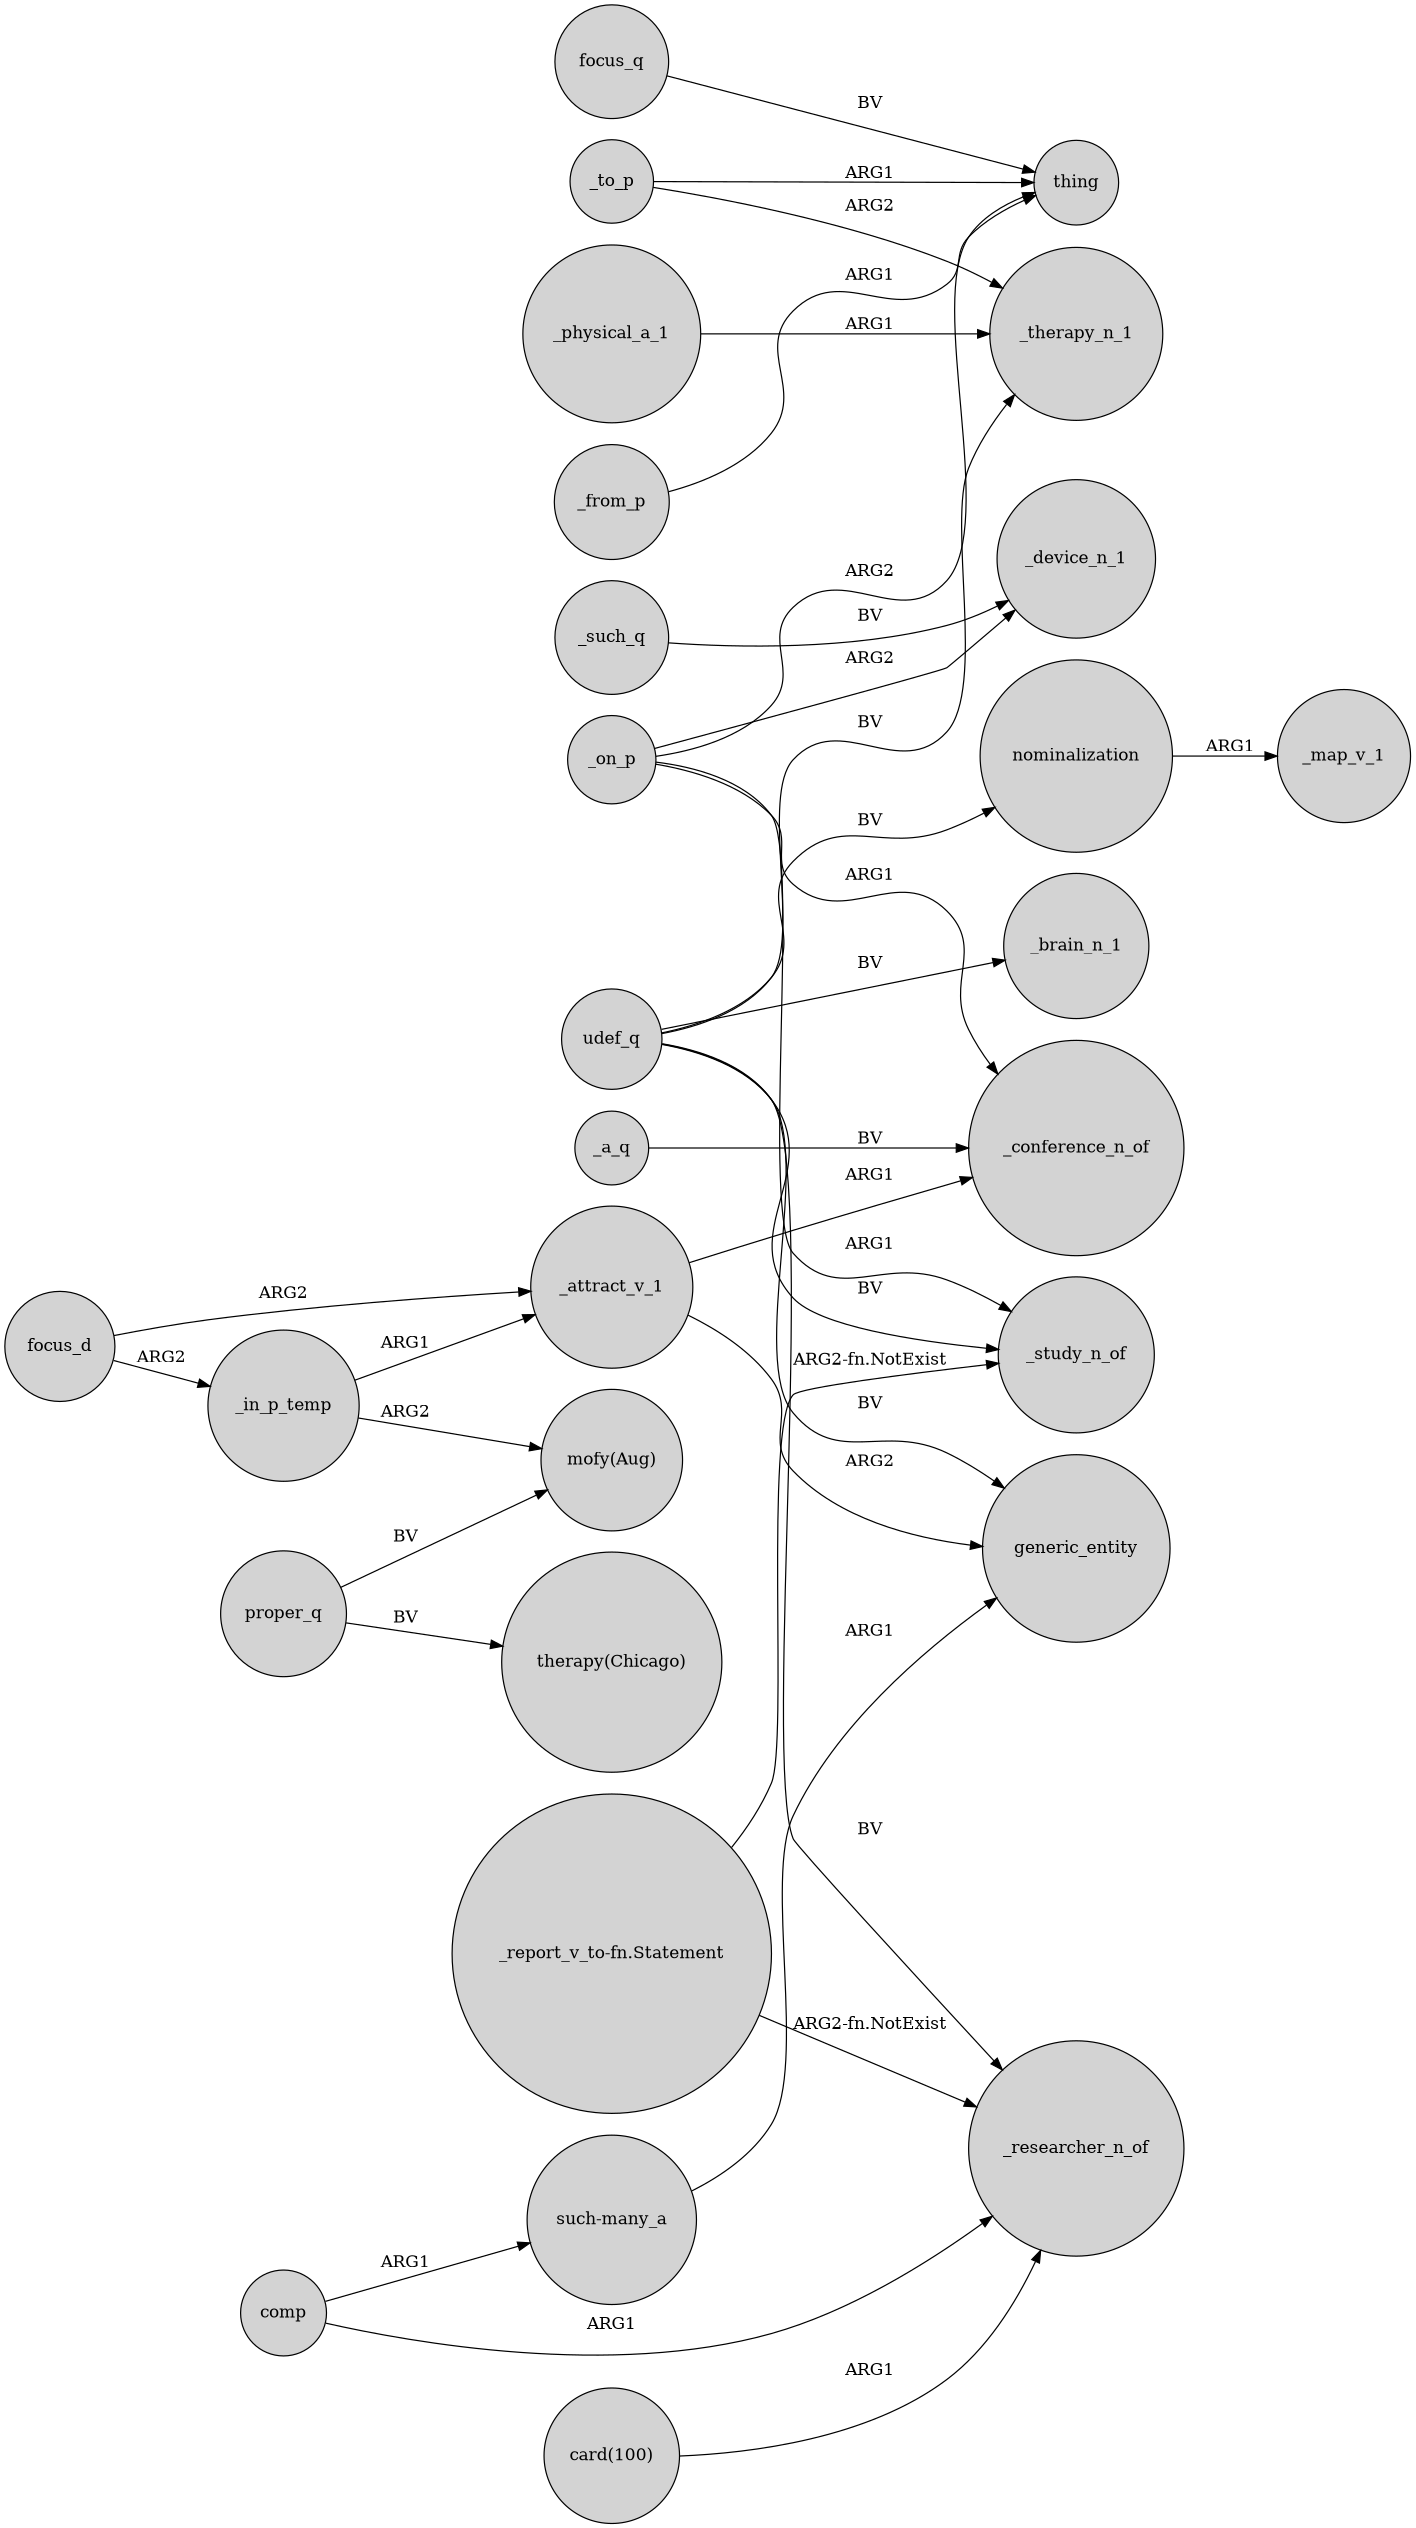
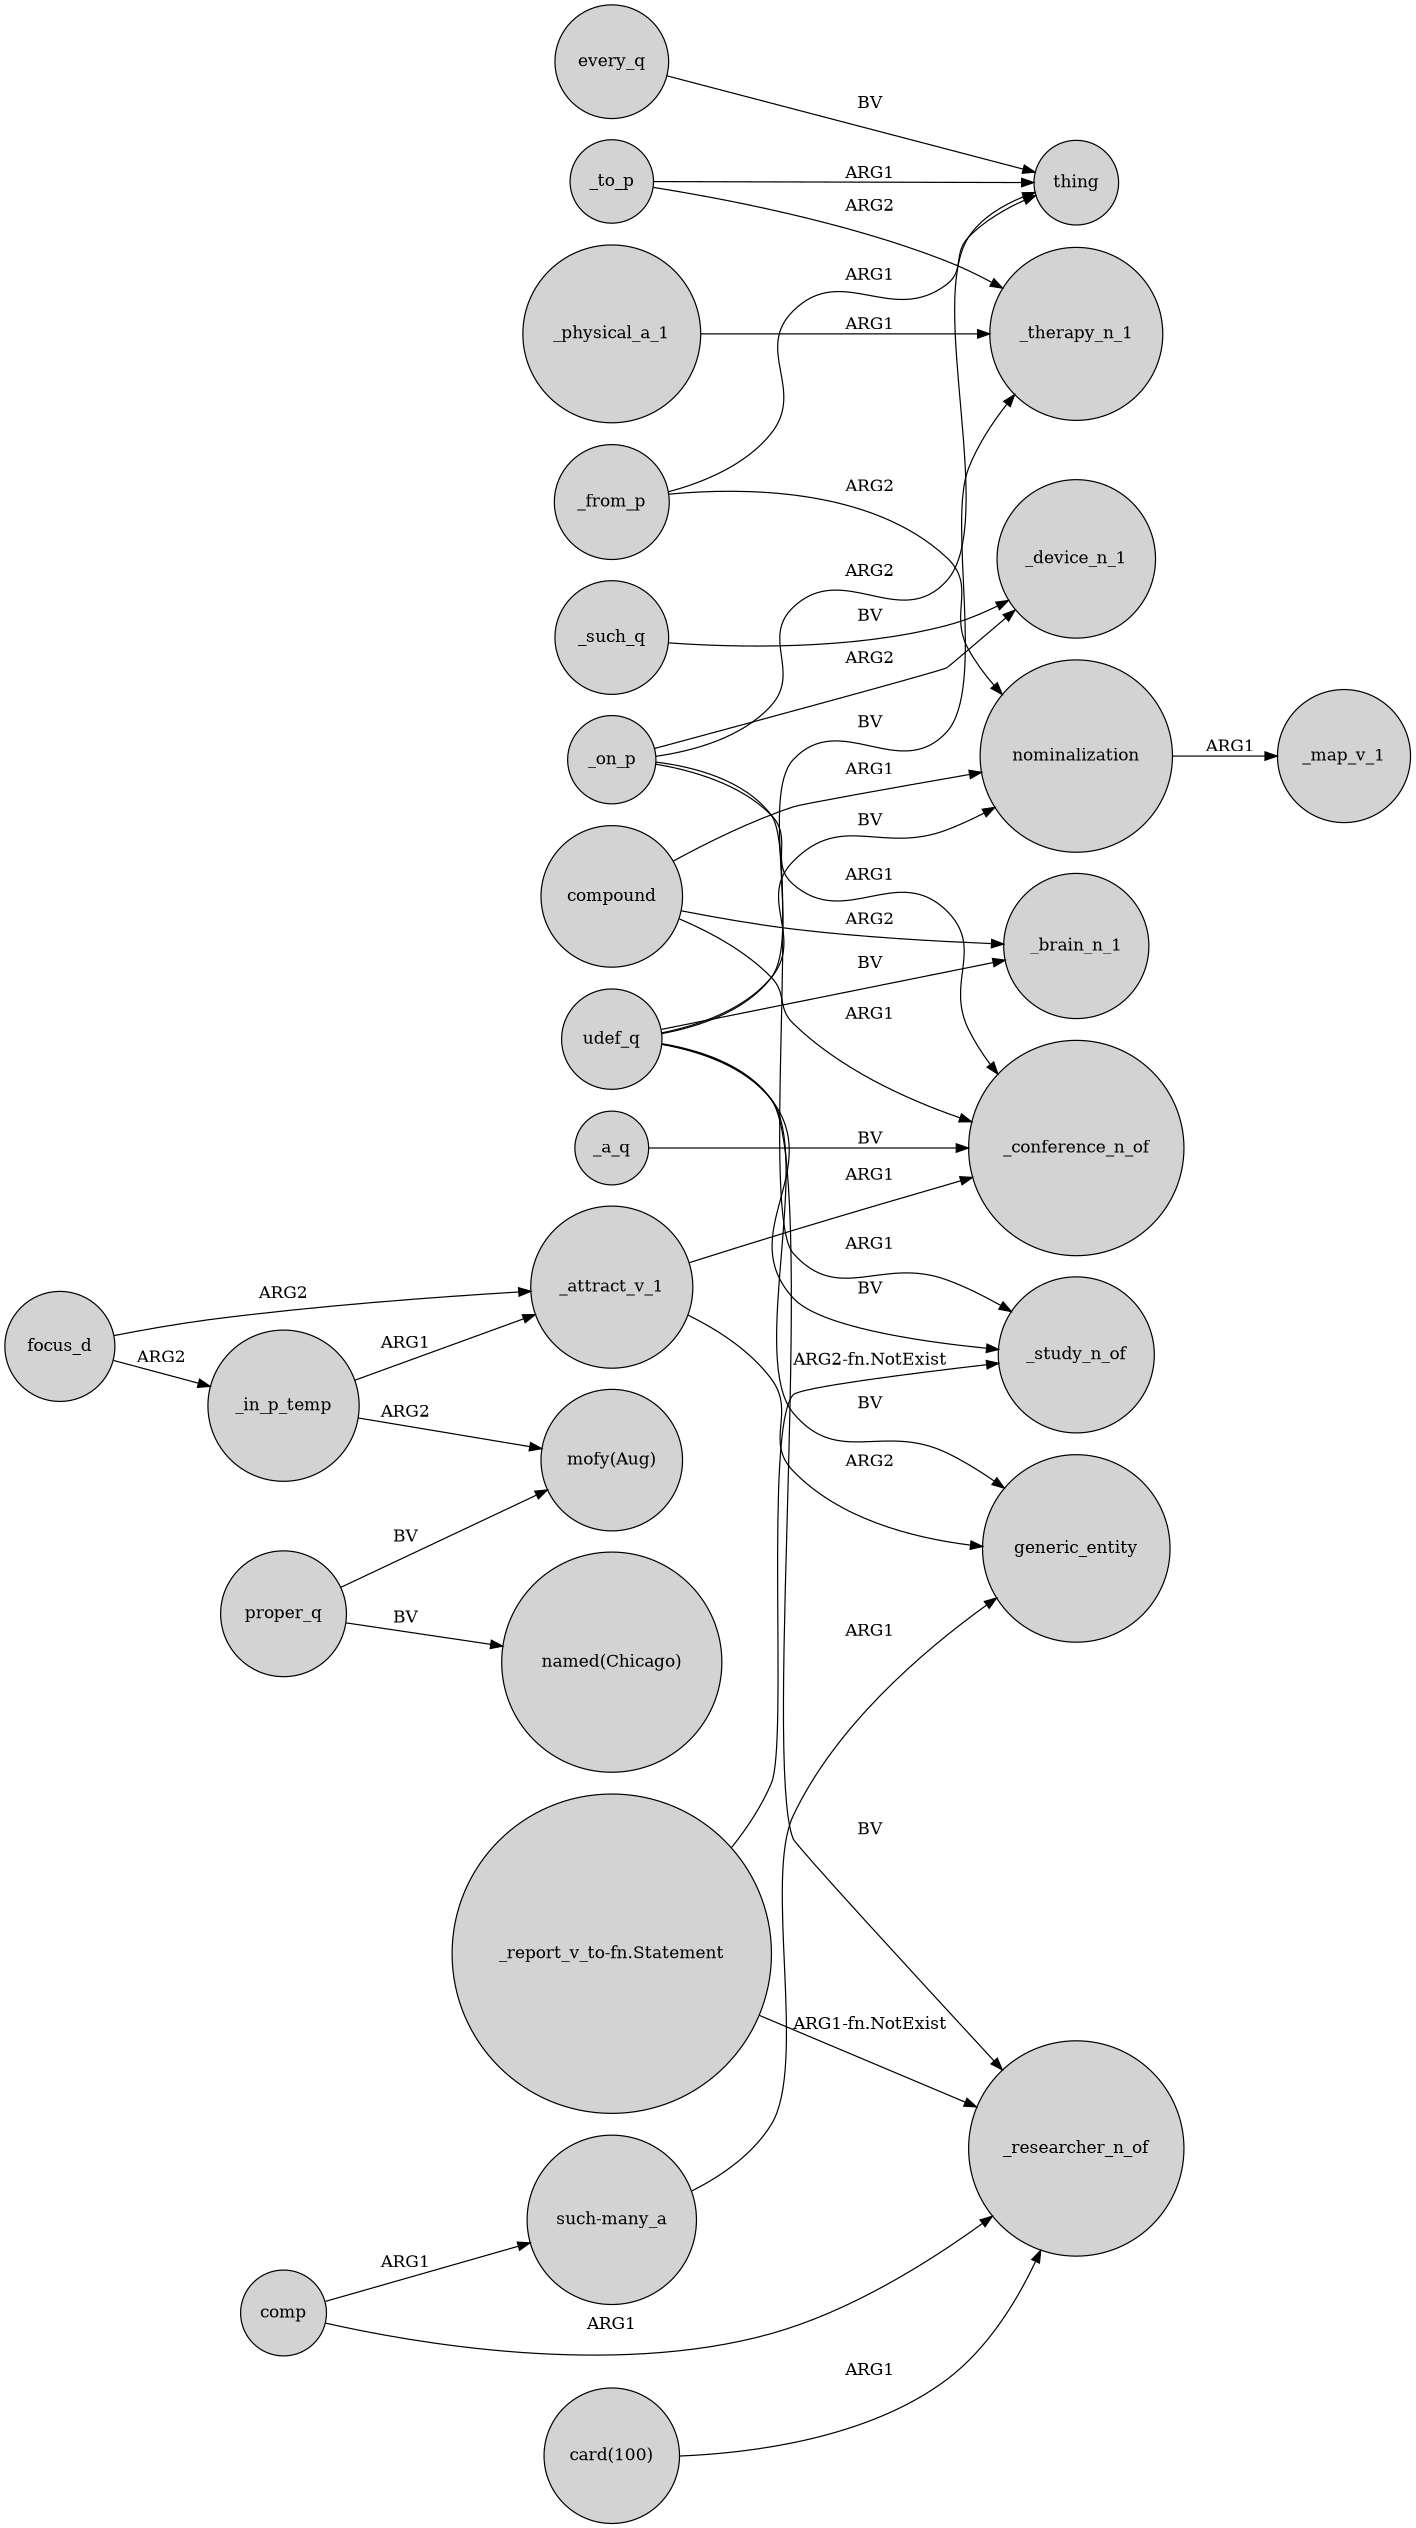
(612, 62) -> (612, 62)
none -> (883, 518)
none -> (612, 896)
(612, 1662) -> (612, 1662)
(870, 2024) -> (870, 2024)
